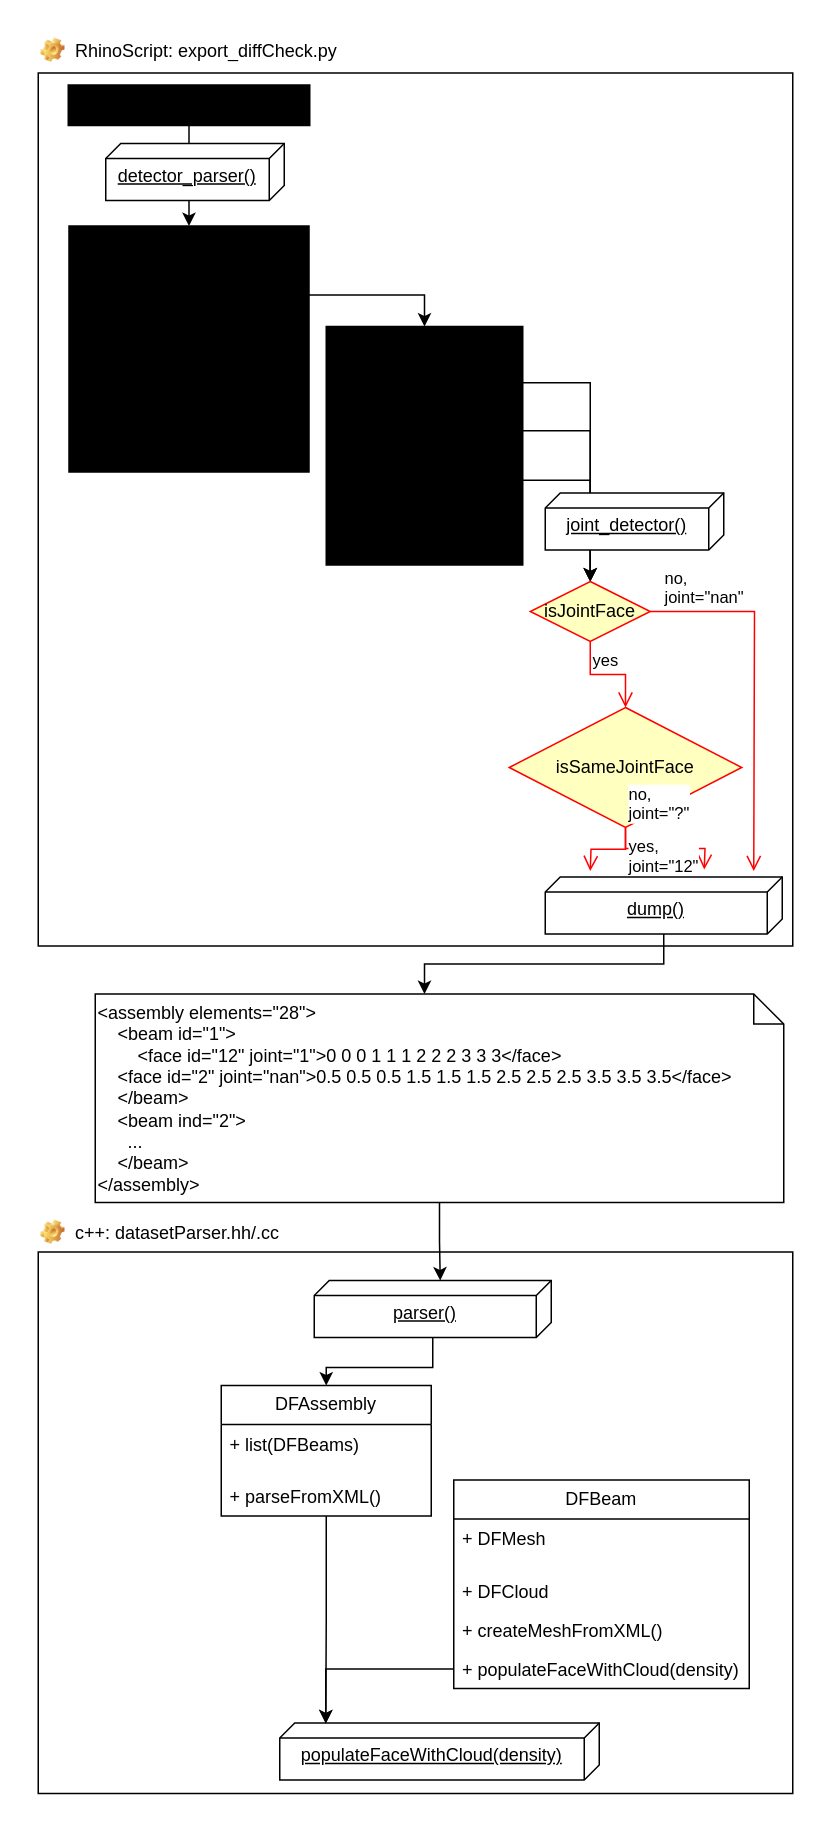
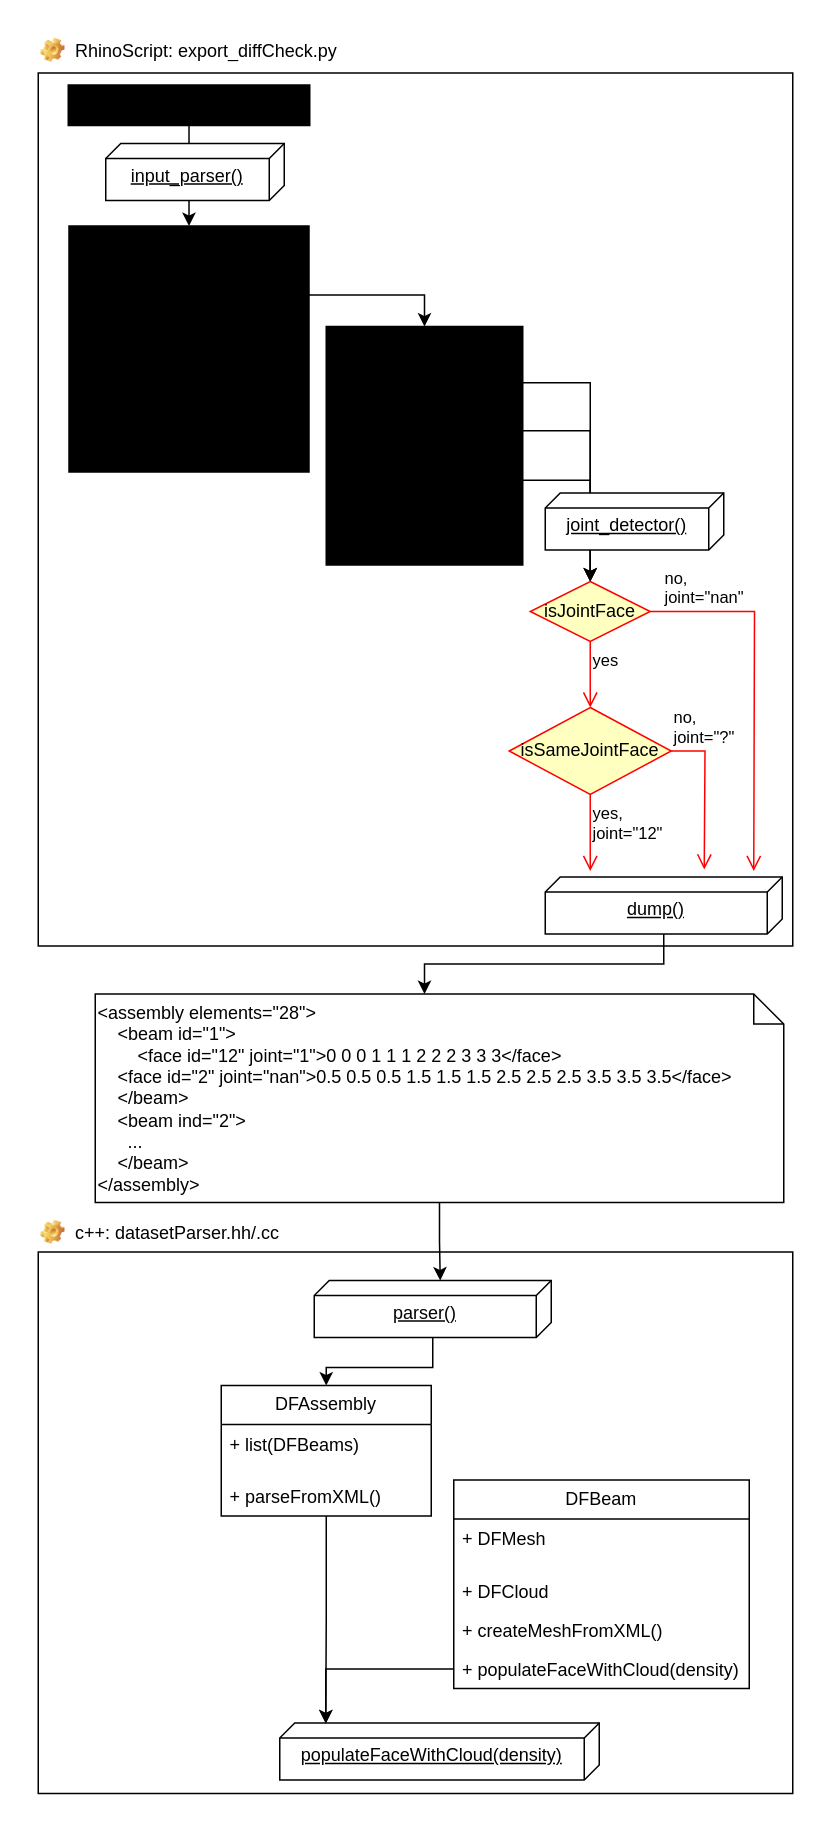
(188, 187) -> (188, 177)
(626, 767) -> (590, 751)
